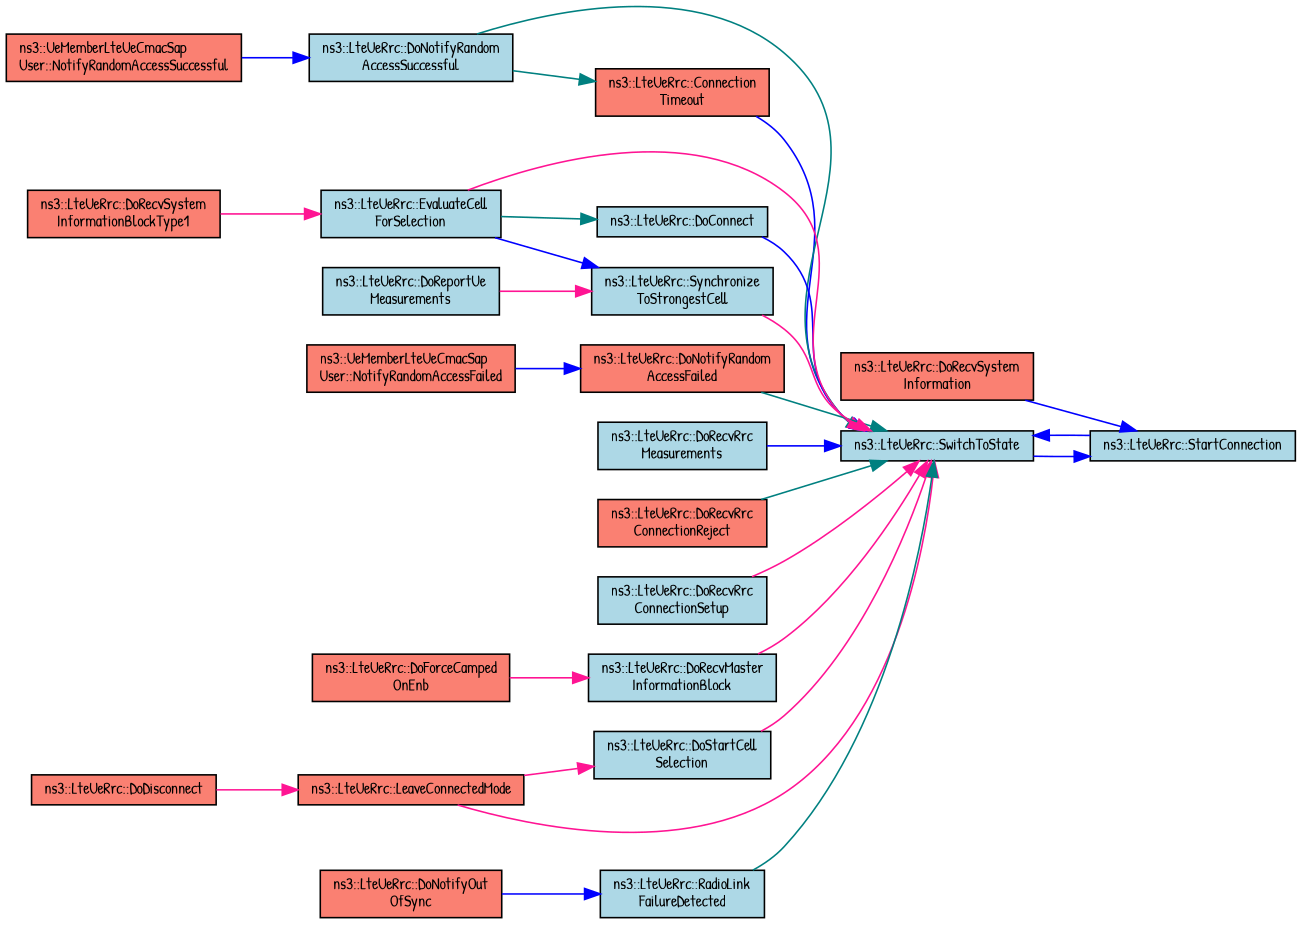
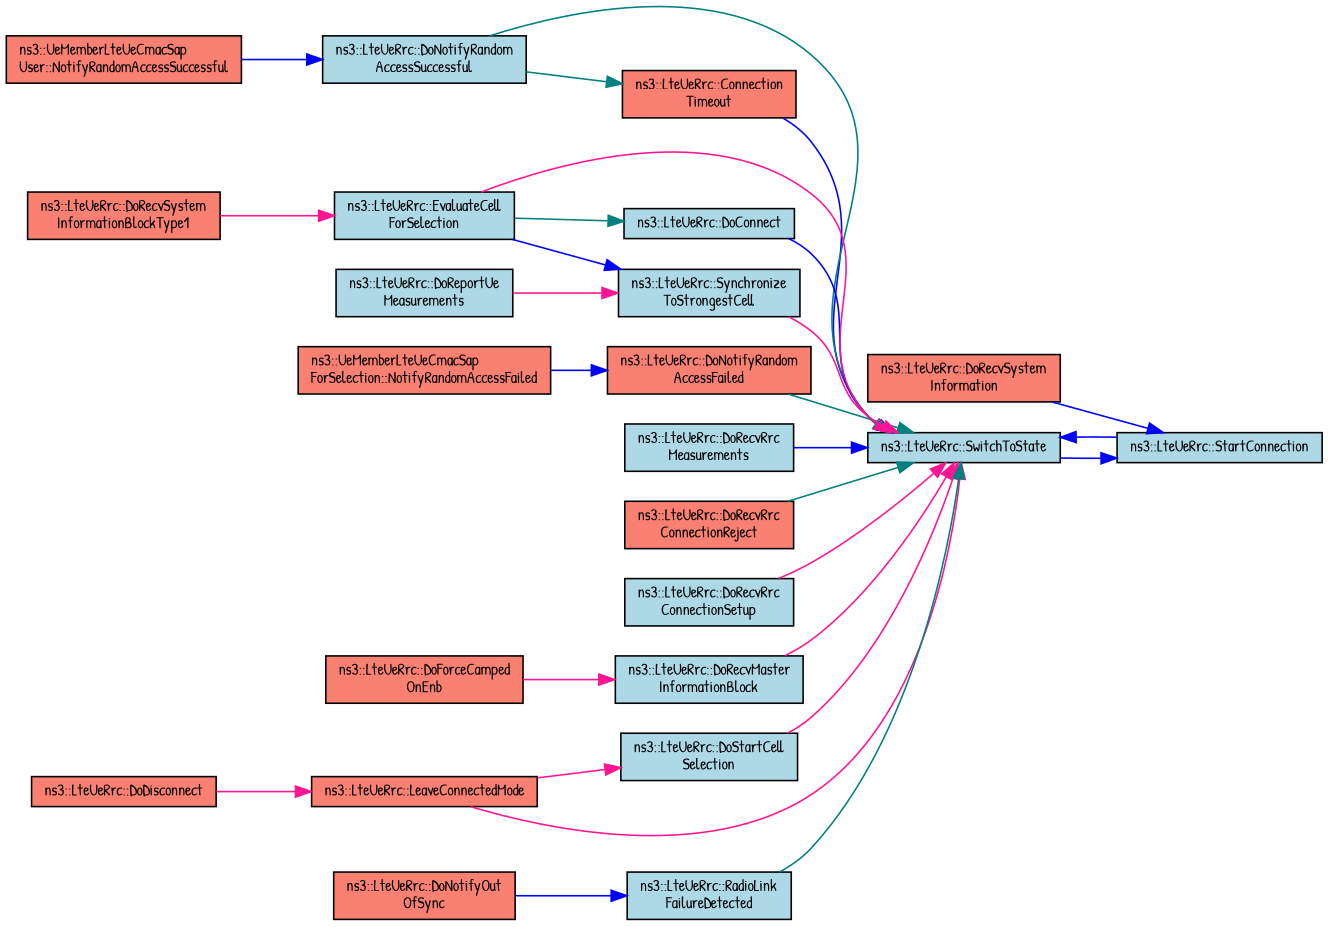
(411, 369) -> (424, 370)
